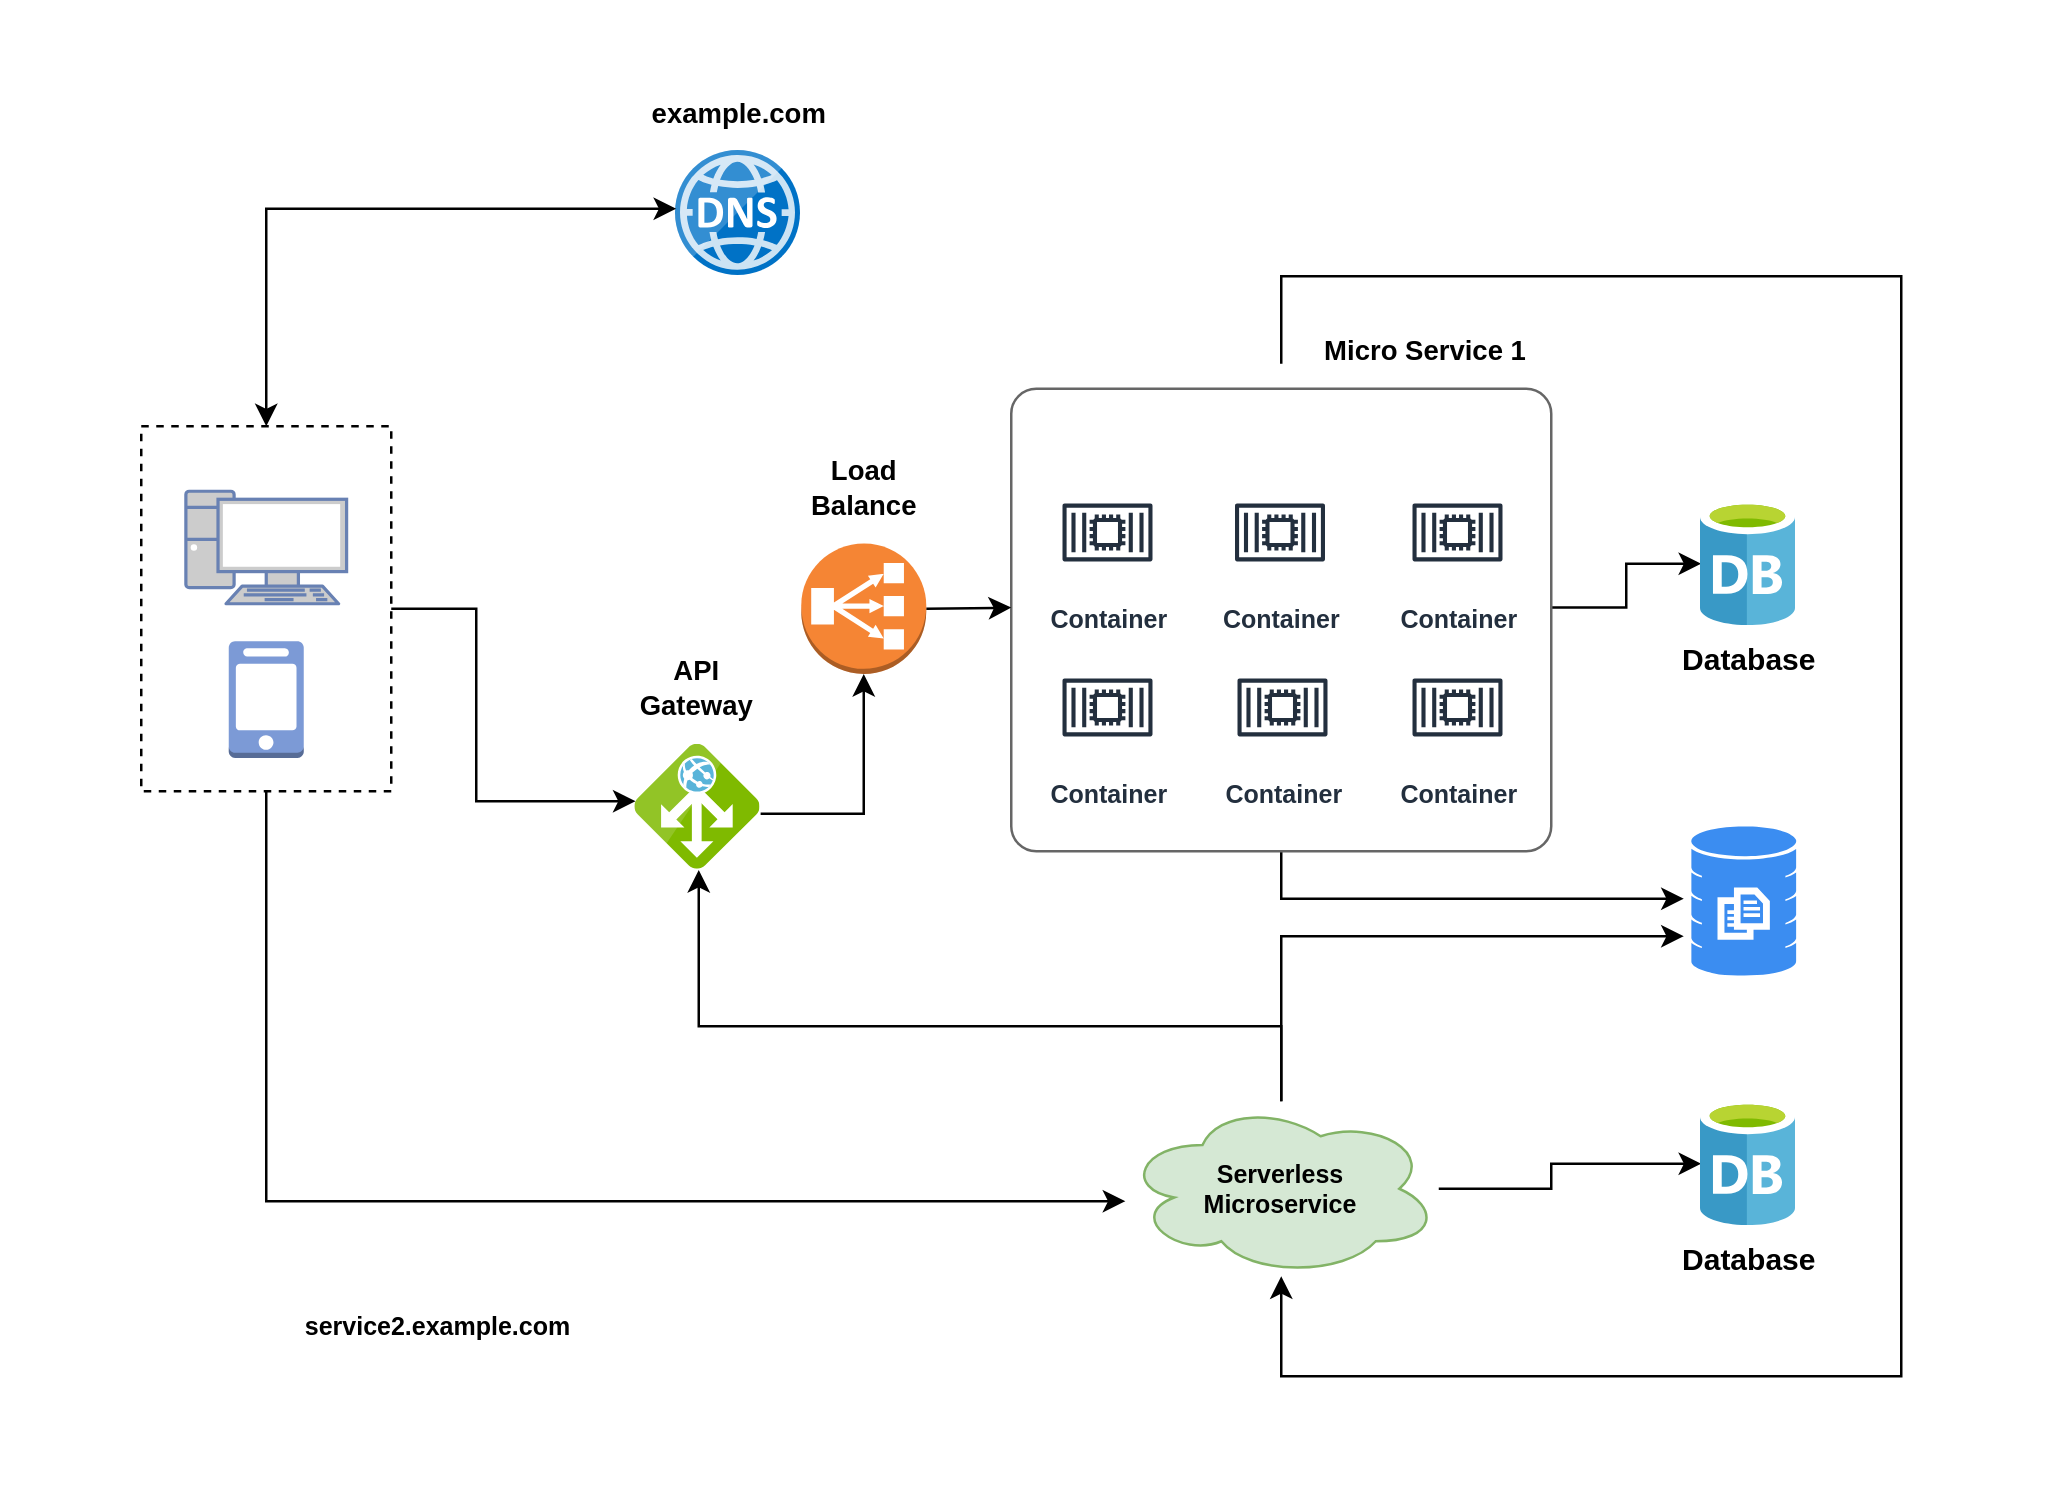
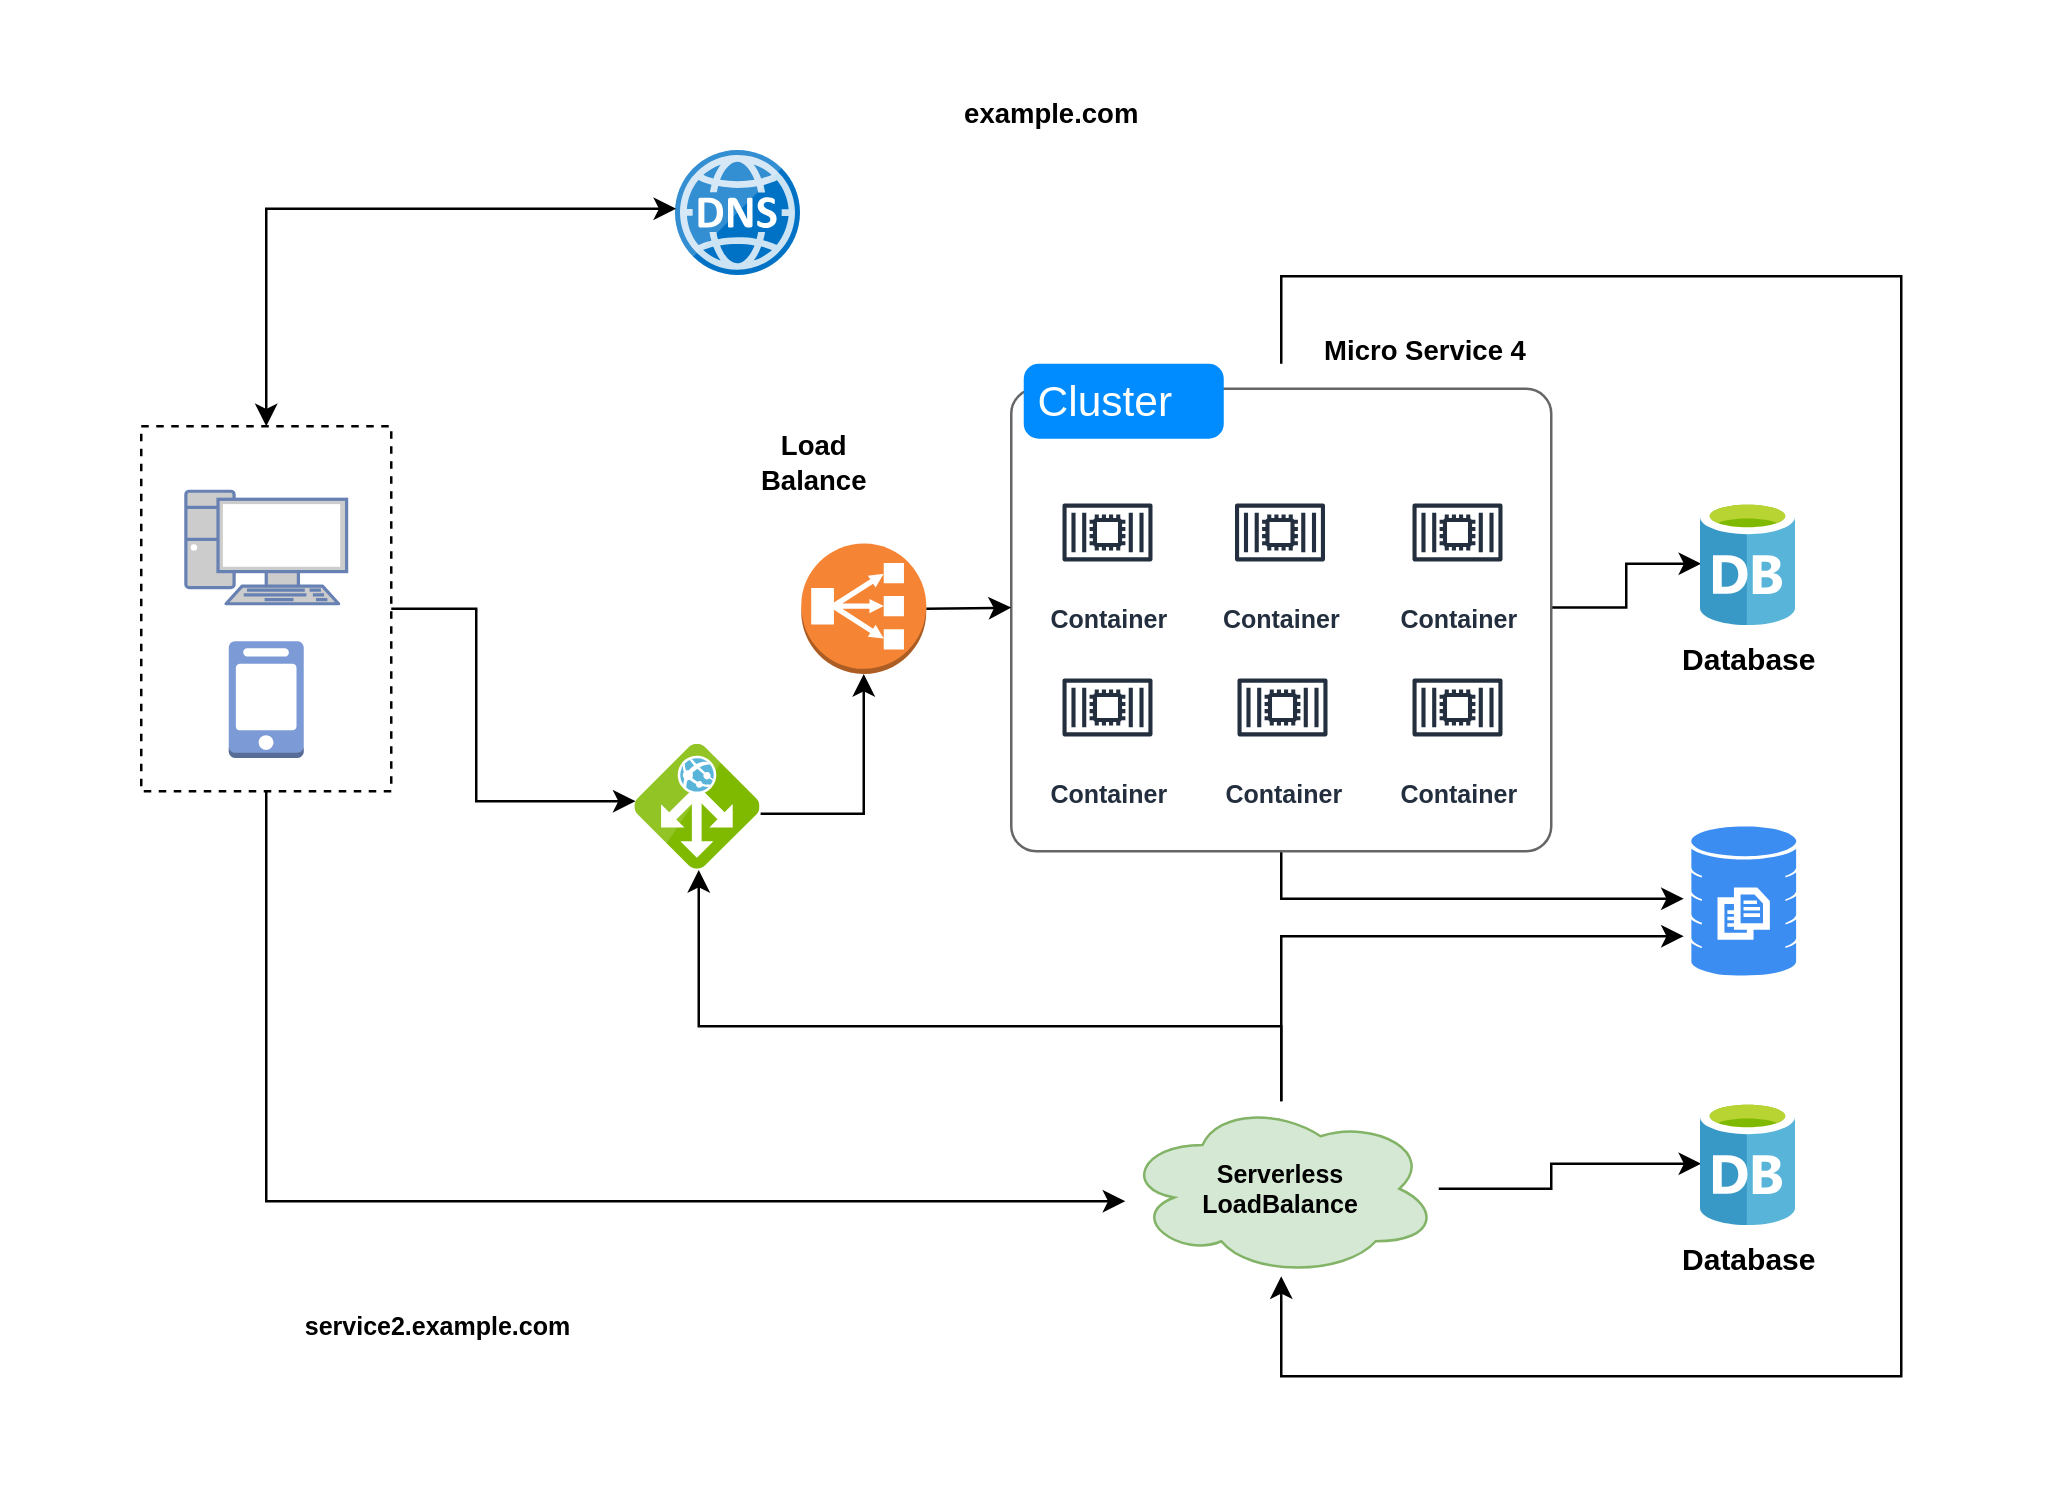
(739, 114) -> (1051, 114)
(1426, 351) -> (1426, 351)
none -> (1124, 401)
(864, 489) -> (814, 464)
(698, 689) -> none
(1281, 1189) -> (1281, 1189)
